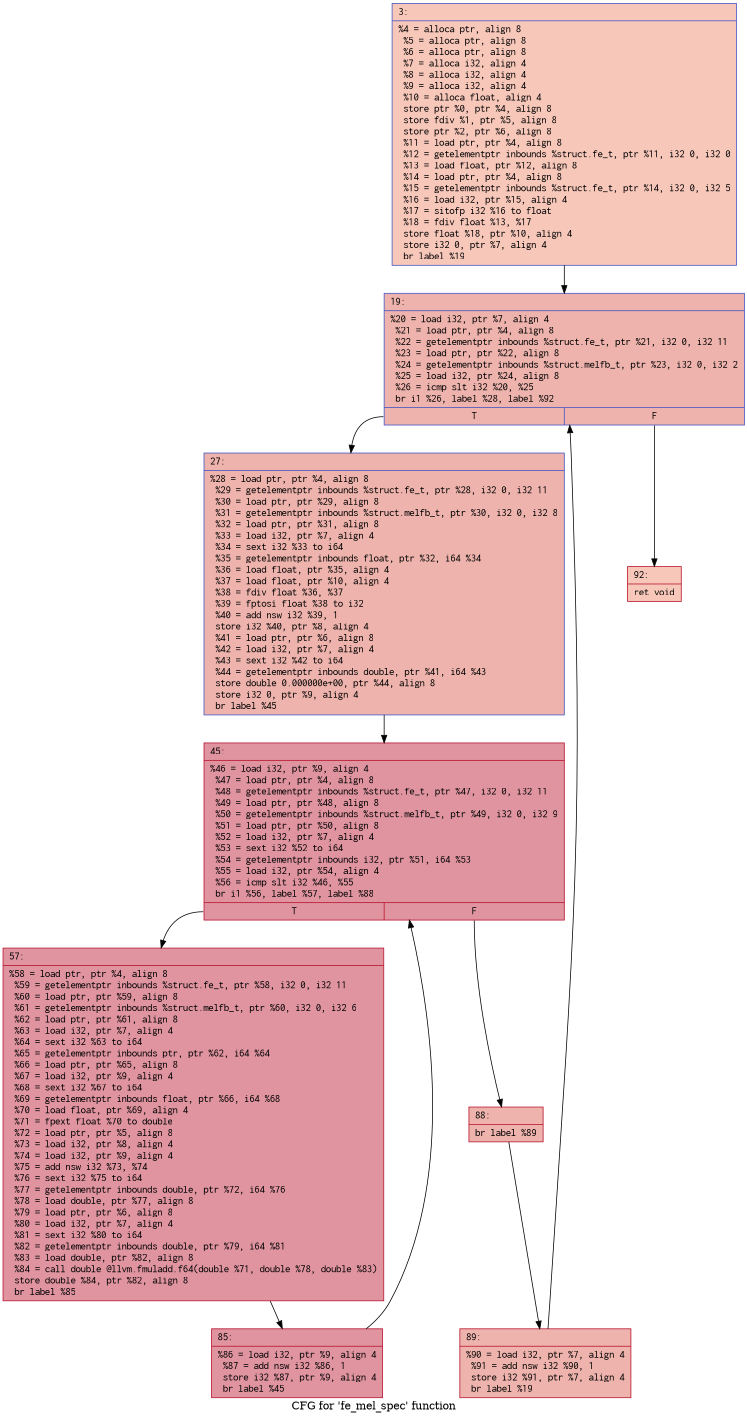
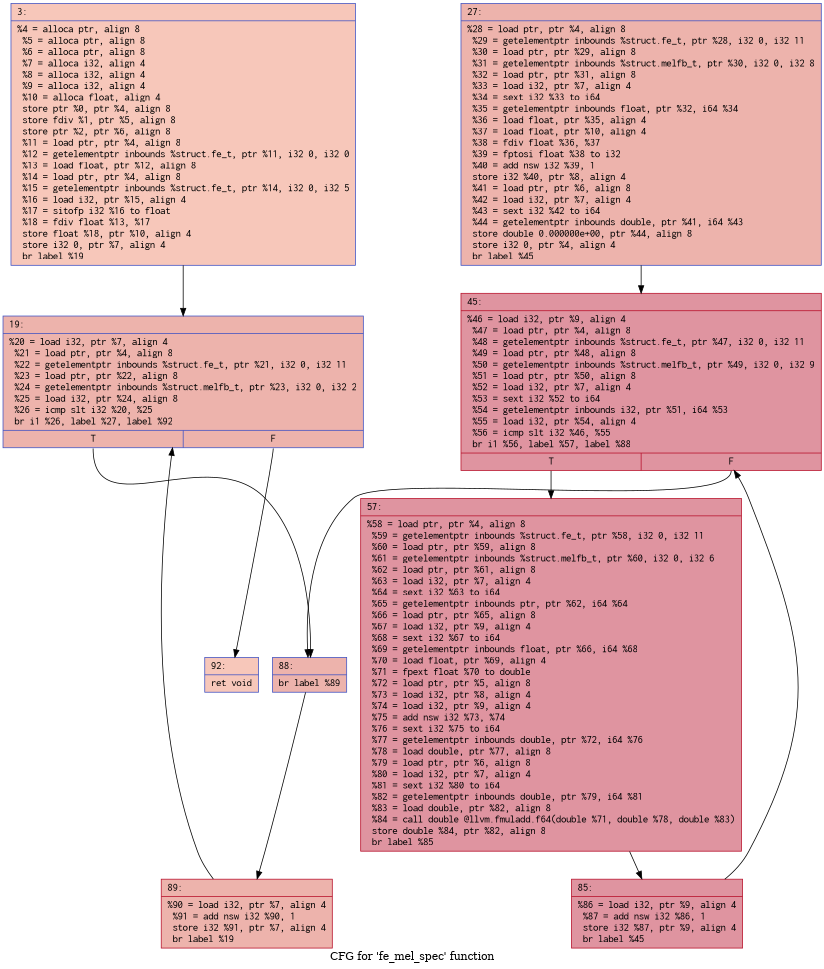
(472, 399) -> (91, 421)
(362, 424) -> (249, 488)
(654, 584) -> (232, 675)
(284, 694) -> (541, 245)
(506, 1124) -> (310, 675)
